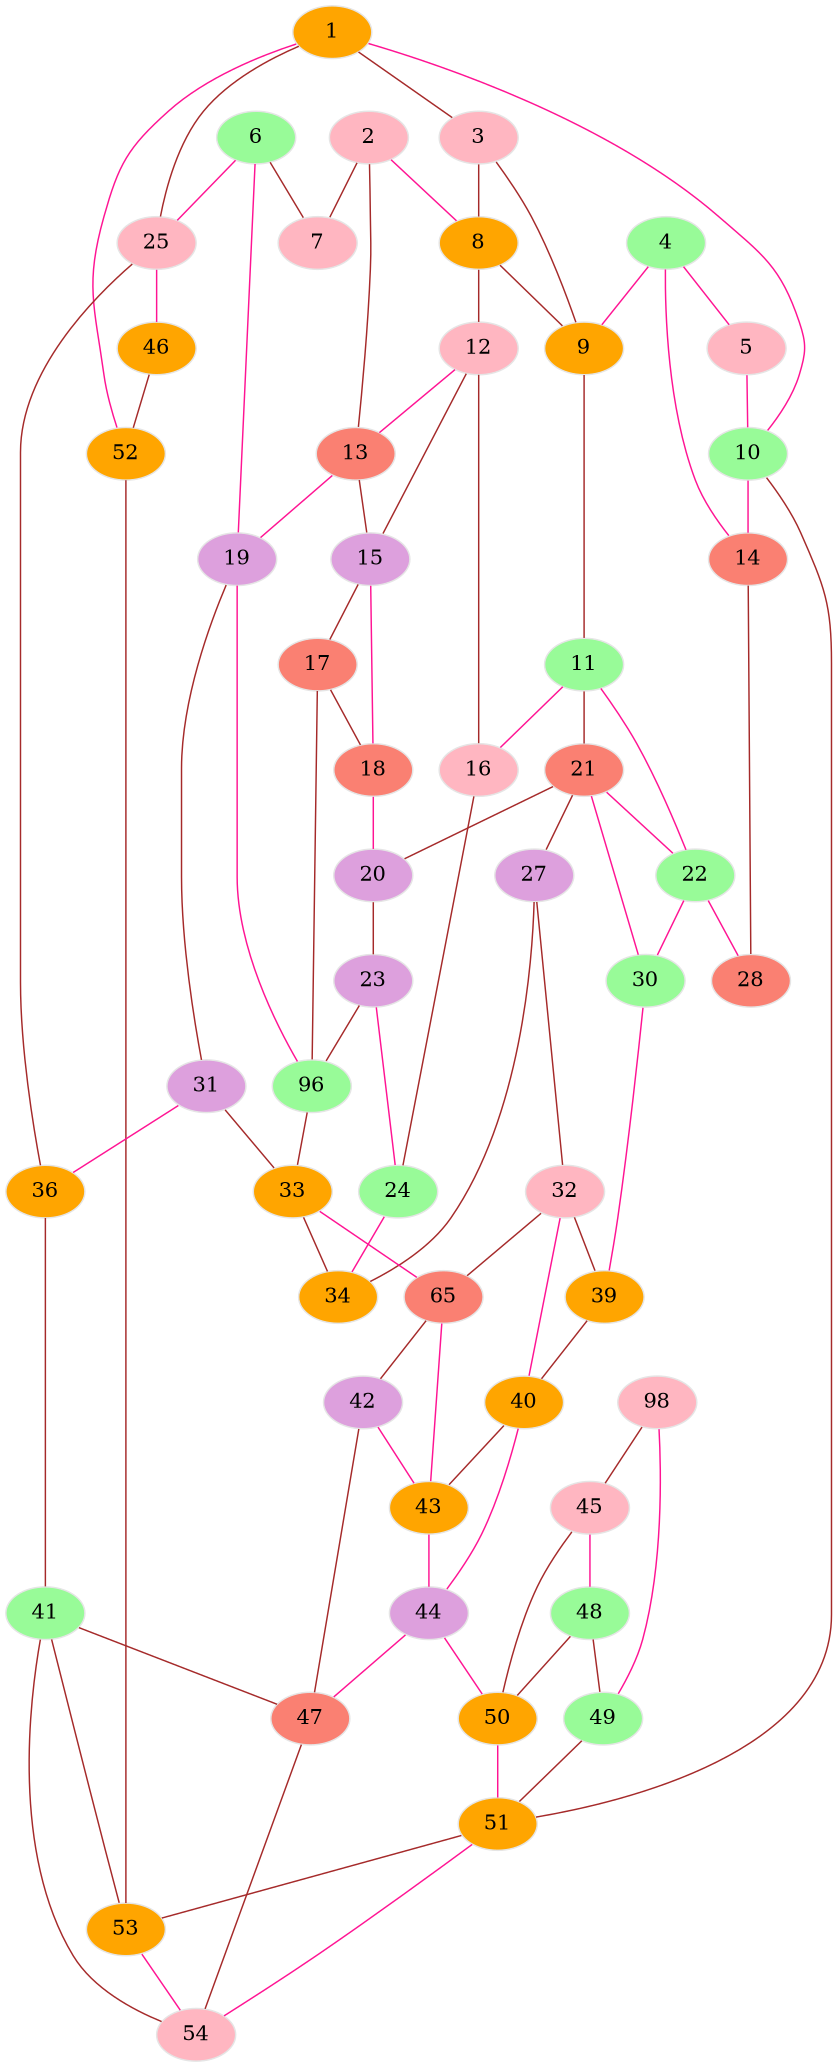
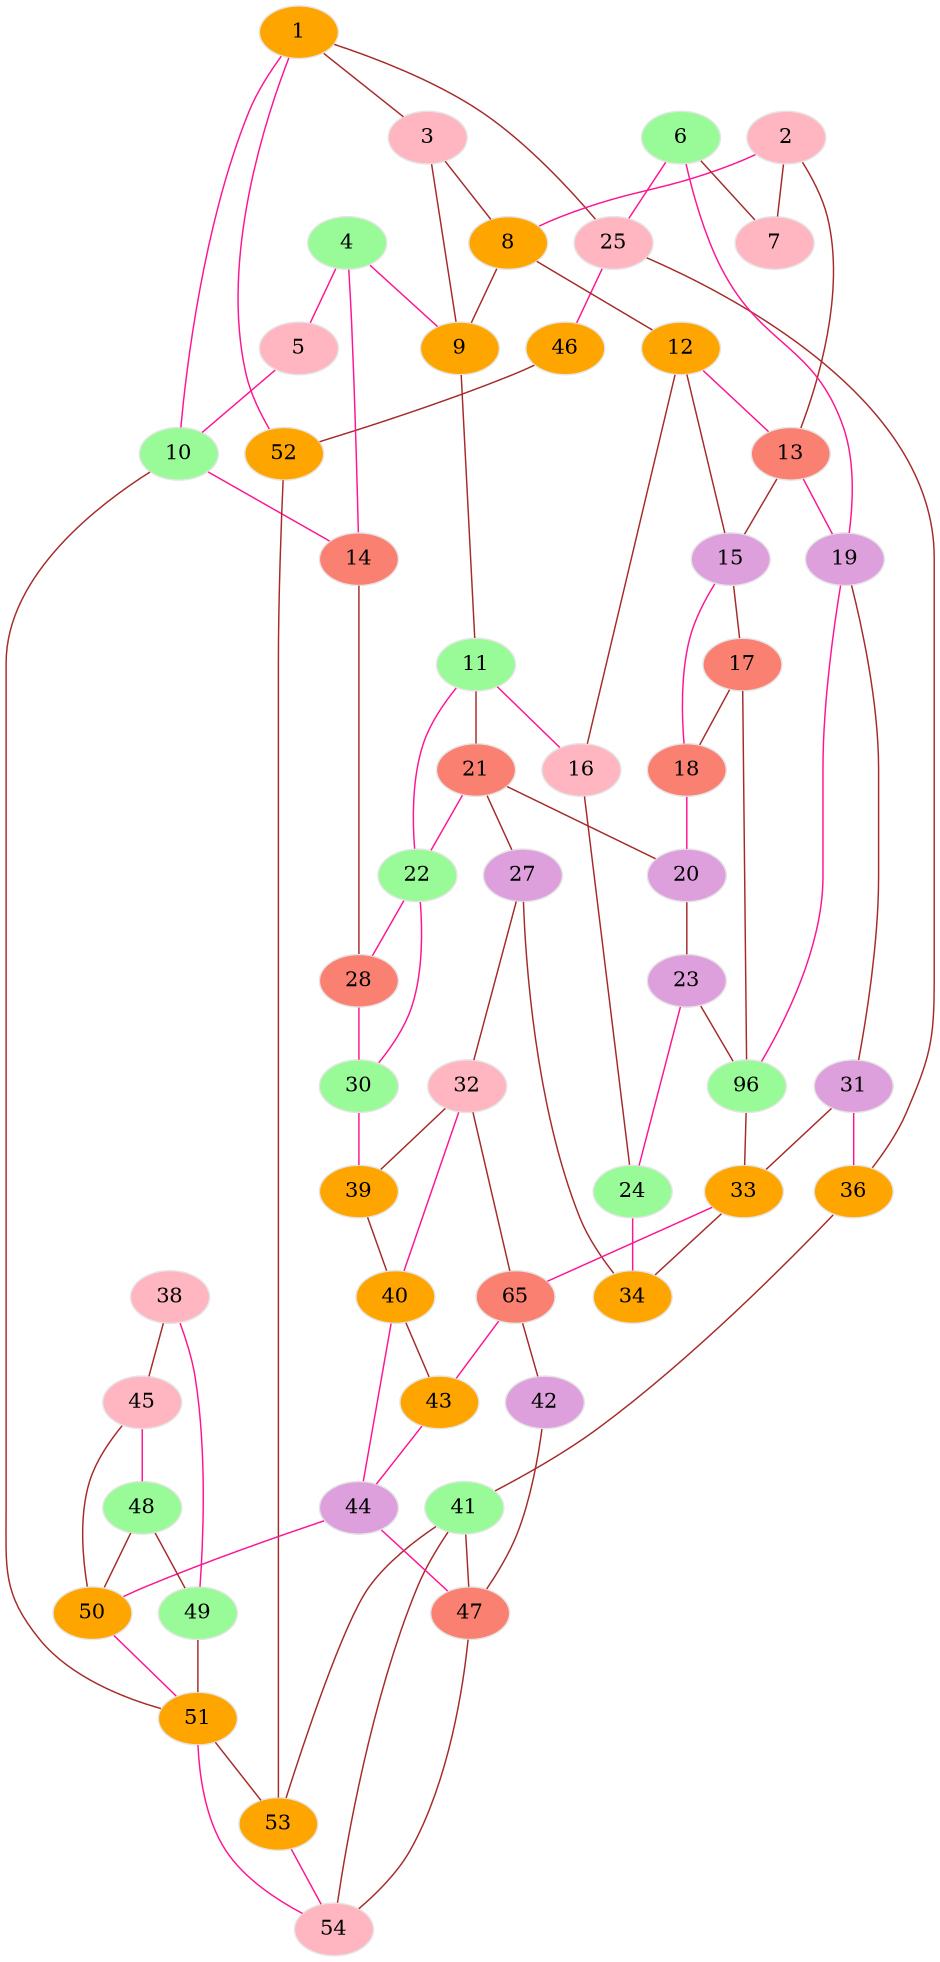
(479, 348) -> (681, 348)
(615, 875) -> (359, 1034)
(657, 1402) -> (170, 1297)
(396, 1455) -> none
